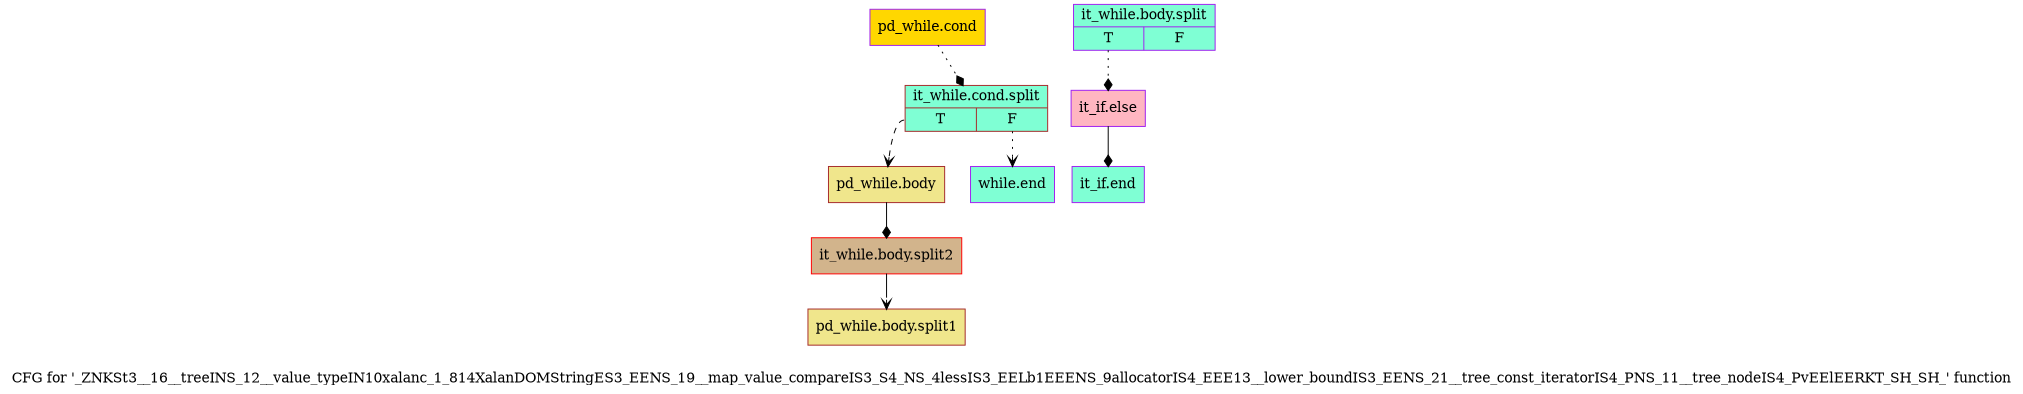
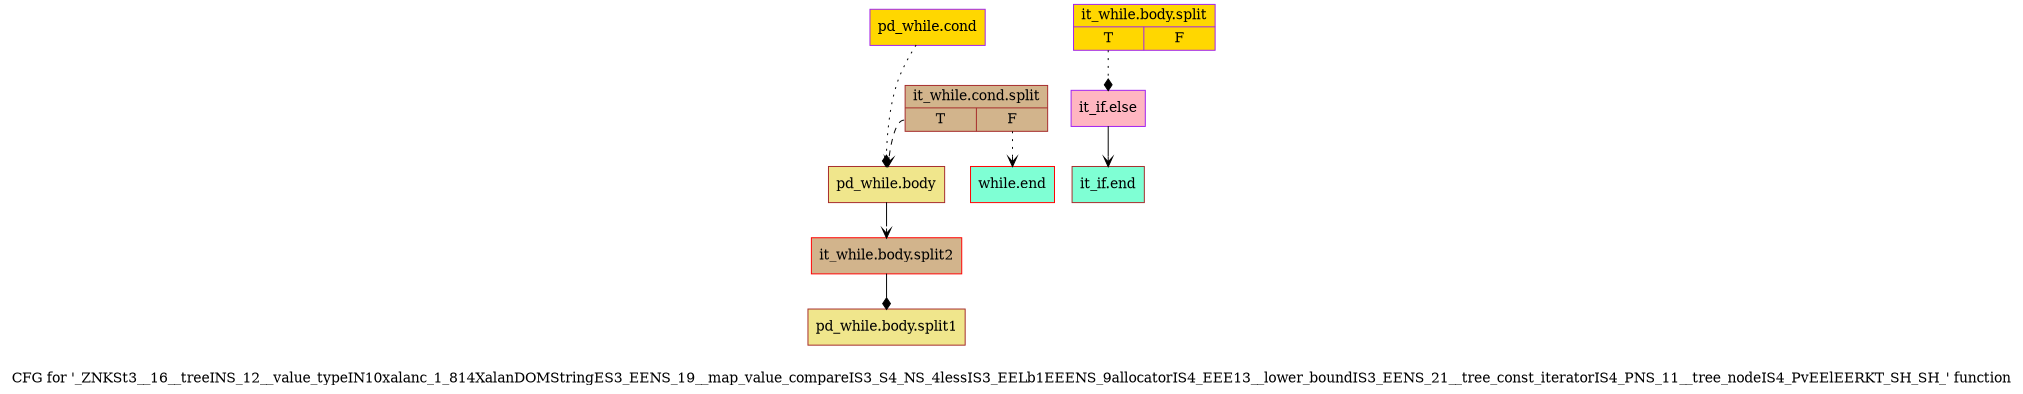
(1144, 27) -> (1144, 27)
(947, 60) -> (893, 98)
(976, 108) -> (976, 108)
(1108, 141) -> (1108, 141)
(1013, 185) -> (1013, 185)
(1108, 185) -> (1108, 185)
(887, 214) -> (887, 214)
(887, 286) -> (887, 286)
